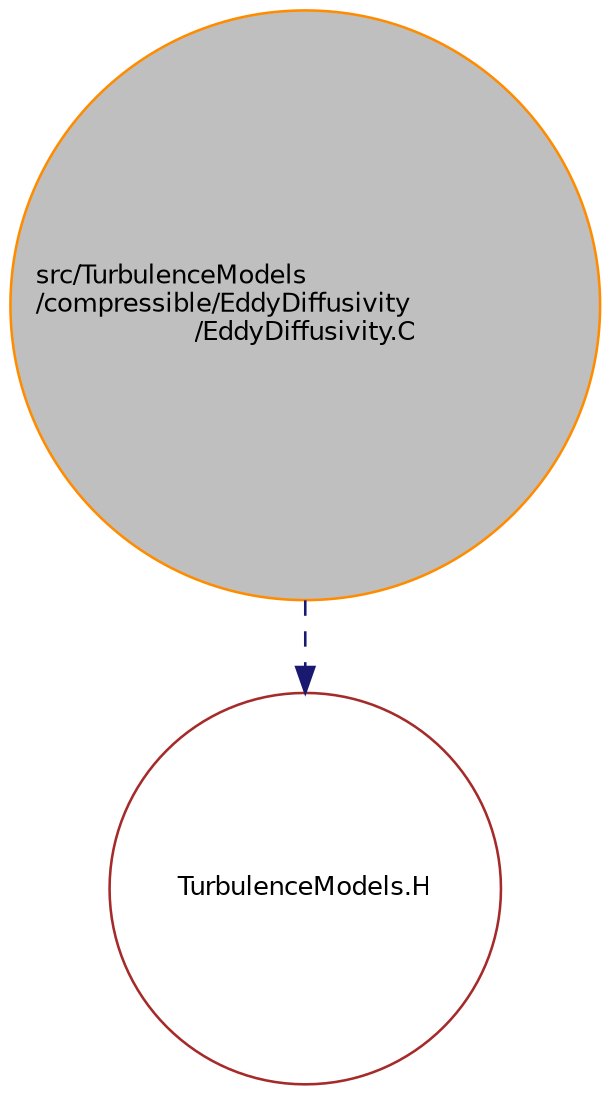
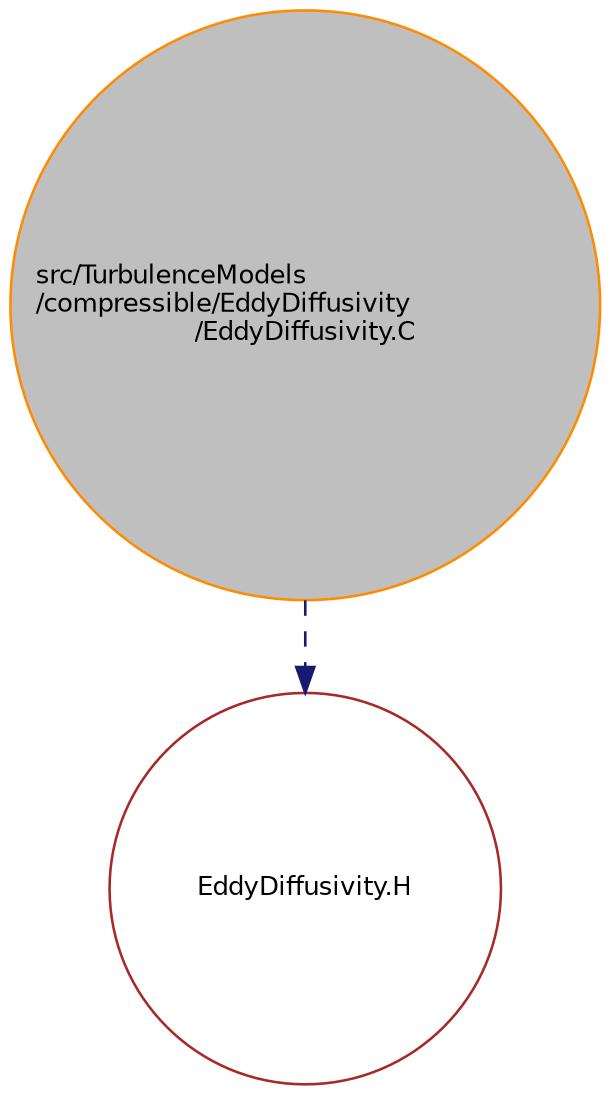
(305, 889) -> (305, 889)
